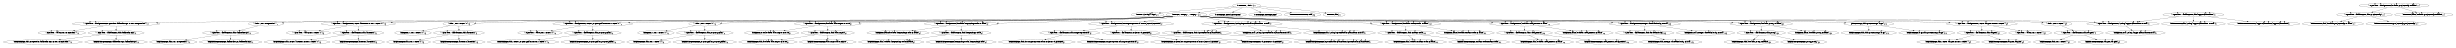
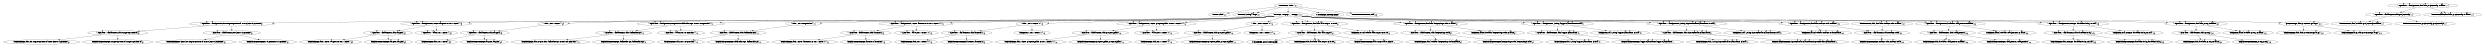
(1238, 10) -> (1290, 37)
(2159, 19) -> (1557, 28)
(1290, 28) -> (1704, 37)
(1410, 37) -> (1882, 28)
none -> (2140, 42)
